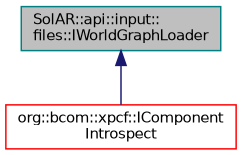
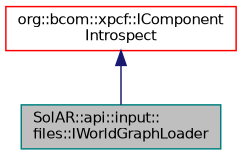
(121, 85) -> (121, 85)
